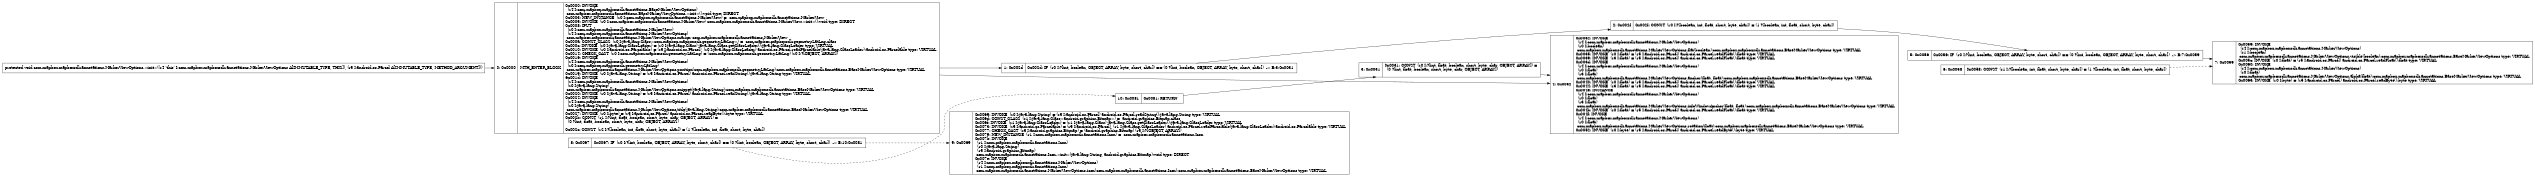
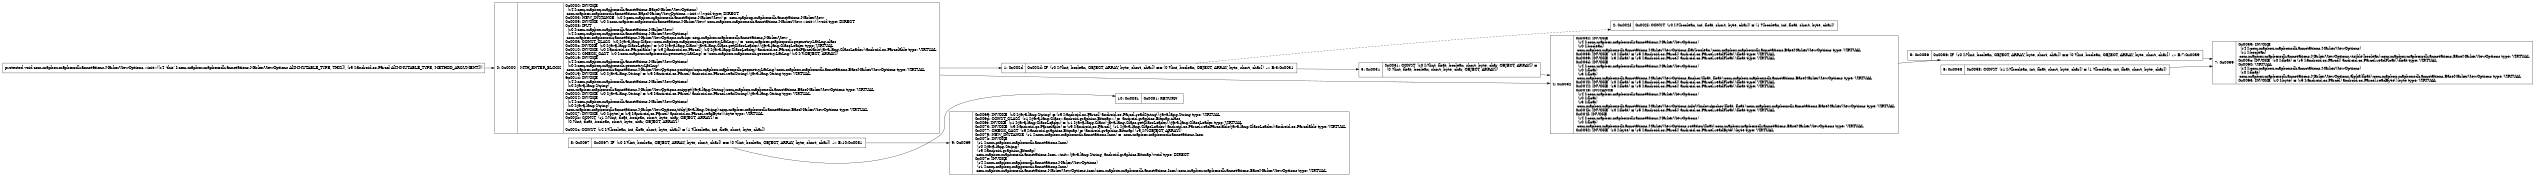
(1932, 36) -> (1918, 62)
(1402, 44) -> (1402, 44)
(2256, 65) -> (2256, 65)
(2190, 67) -> (2190, 67)
(1278, 86) -> (1327, 69)
(932, 140) -> (932, 140)
(906, 143) -> (906, 143)
